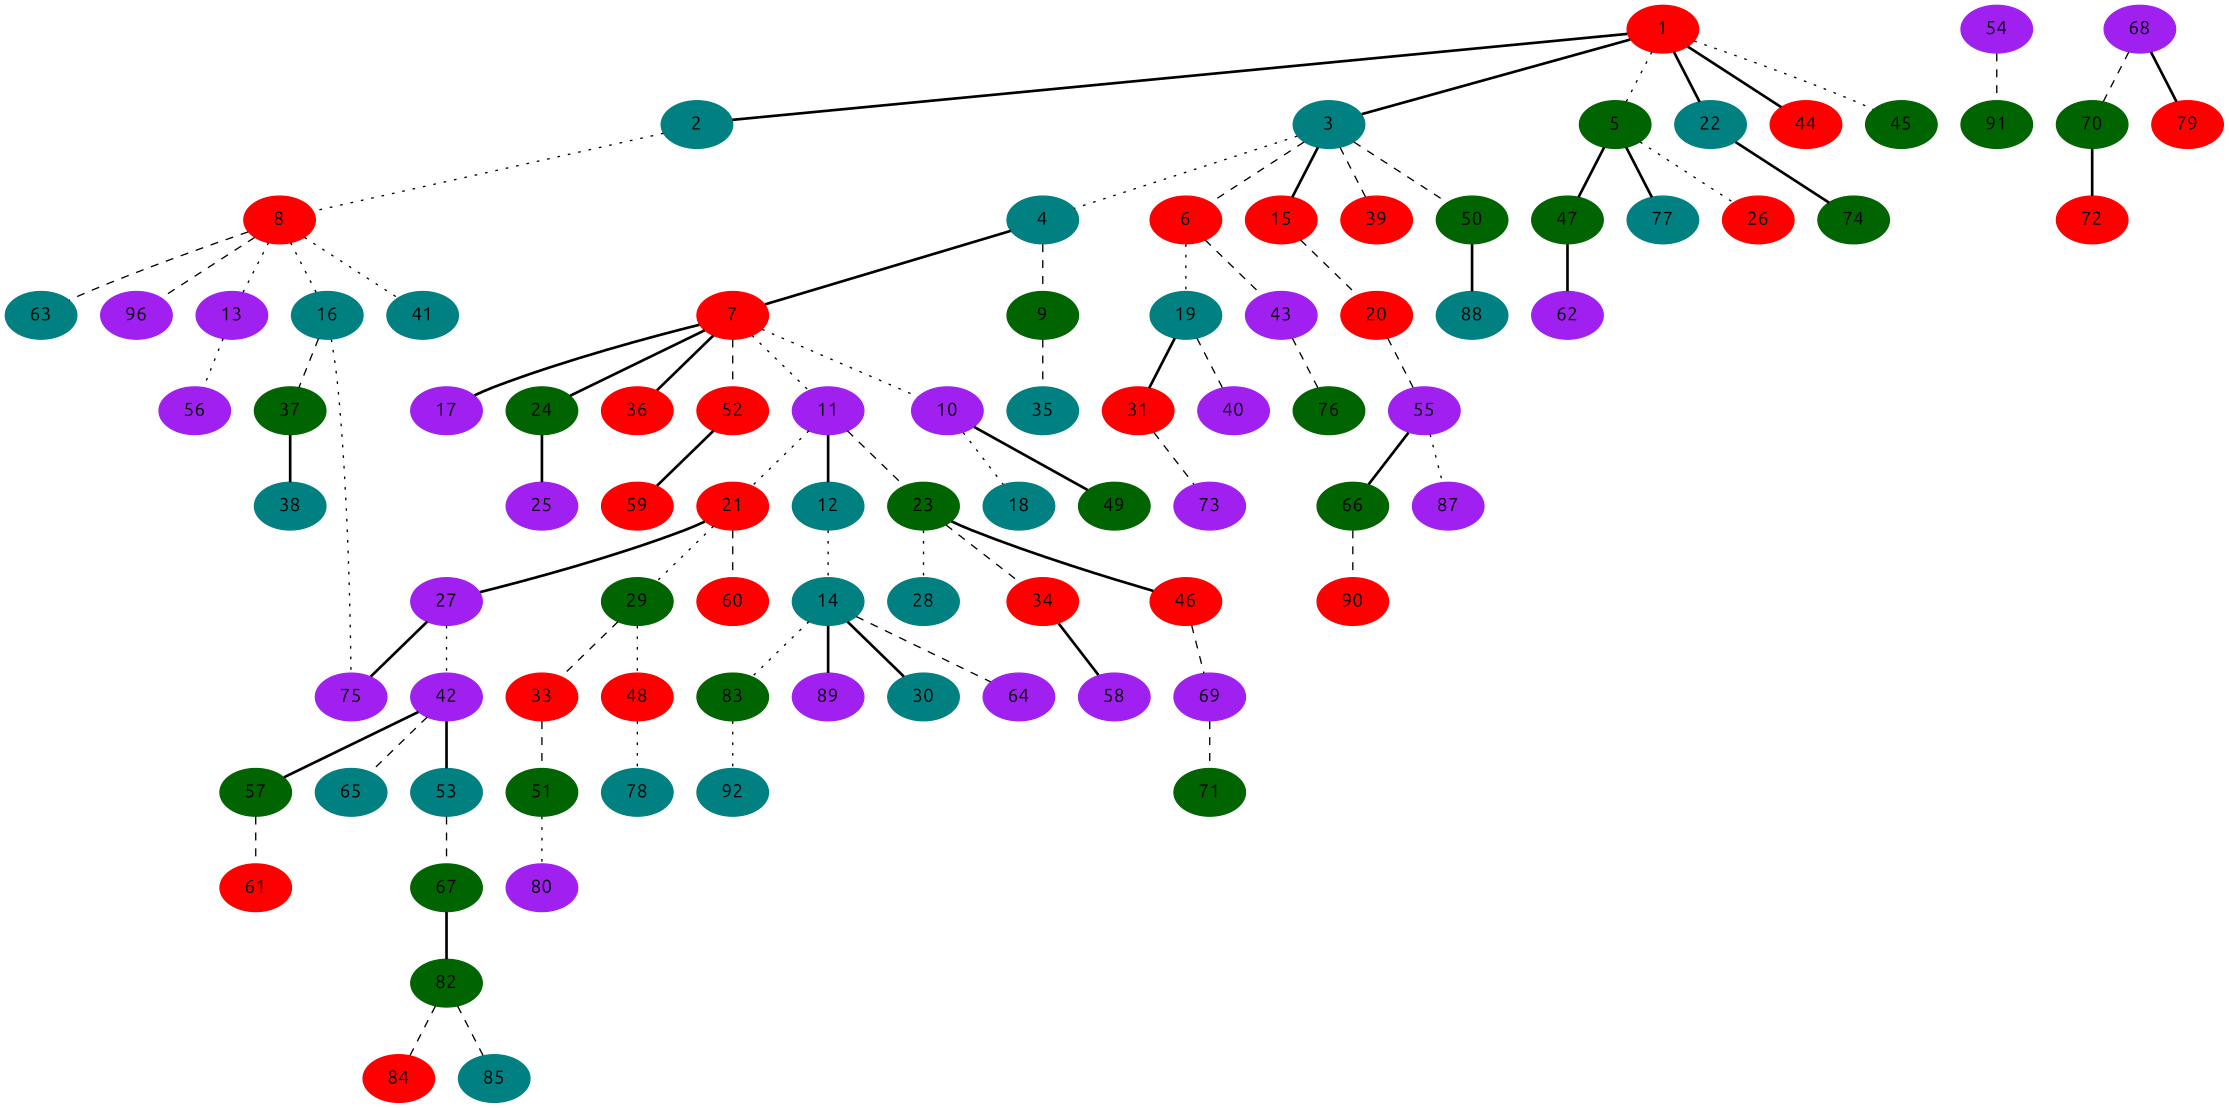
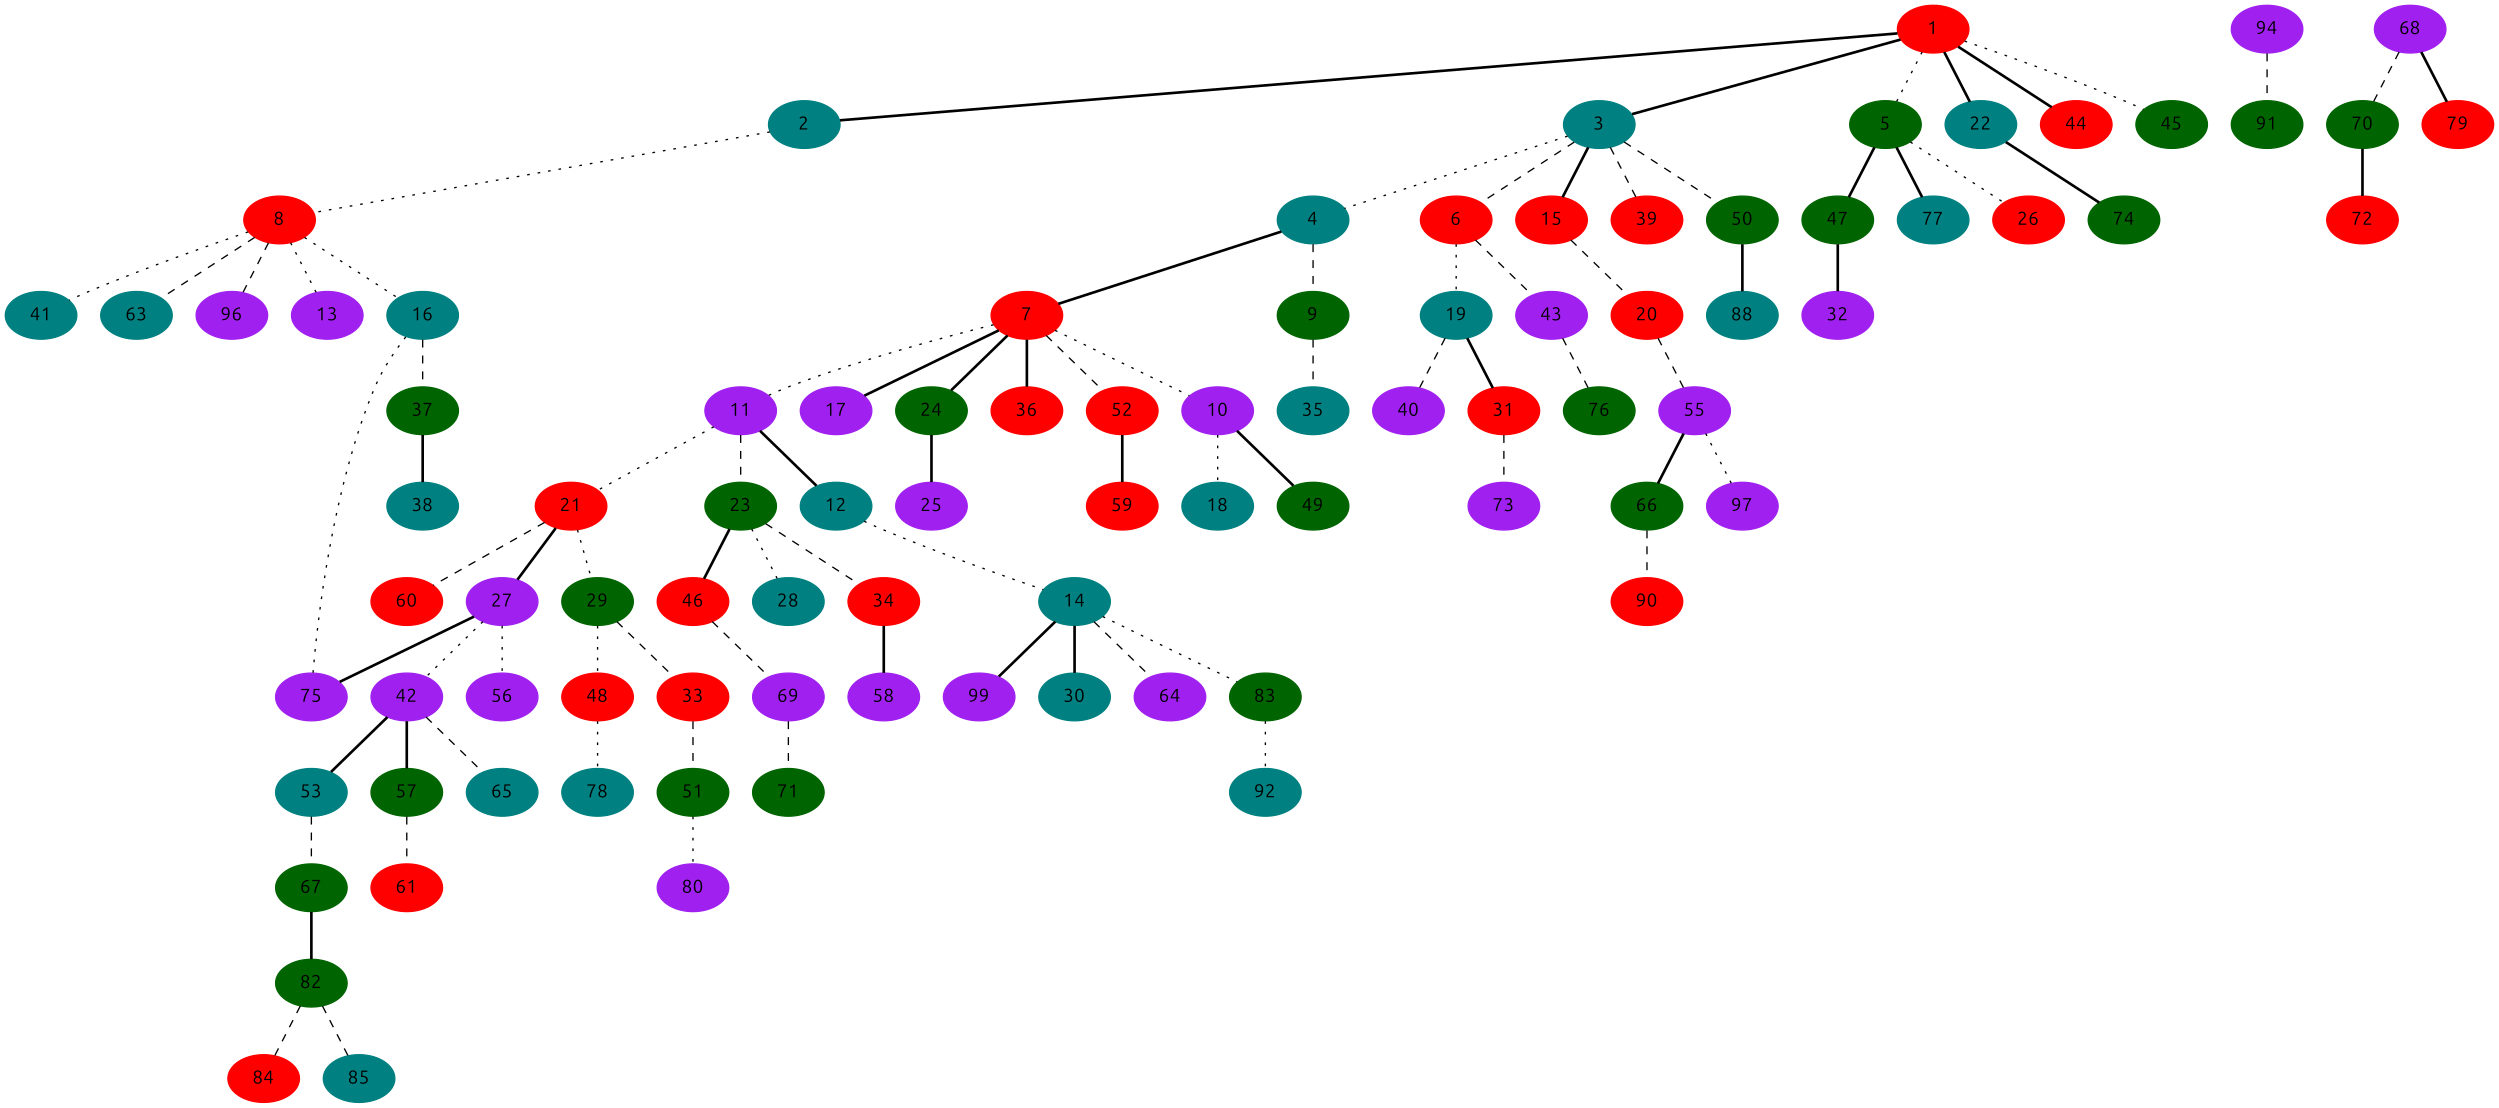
(1997, 29) -> (2267, 29)
(1567, 315) -> (1838, 315)
(213, 363) -> (502, 649)
(1448, 506) -> (1742, 506)
(828, 697) -> (979, 697)
